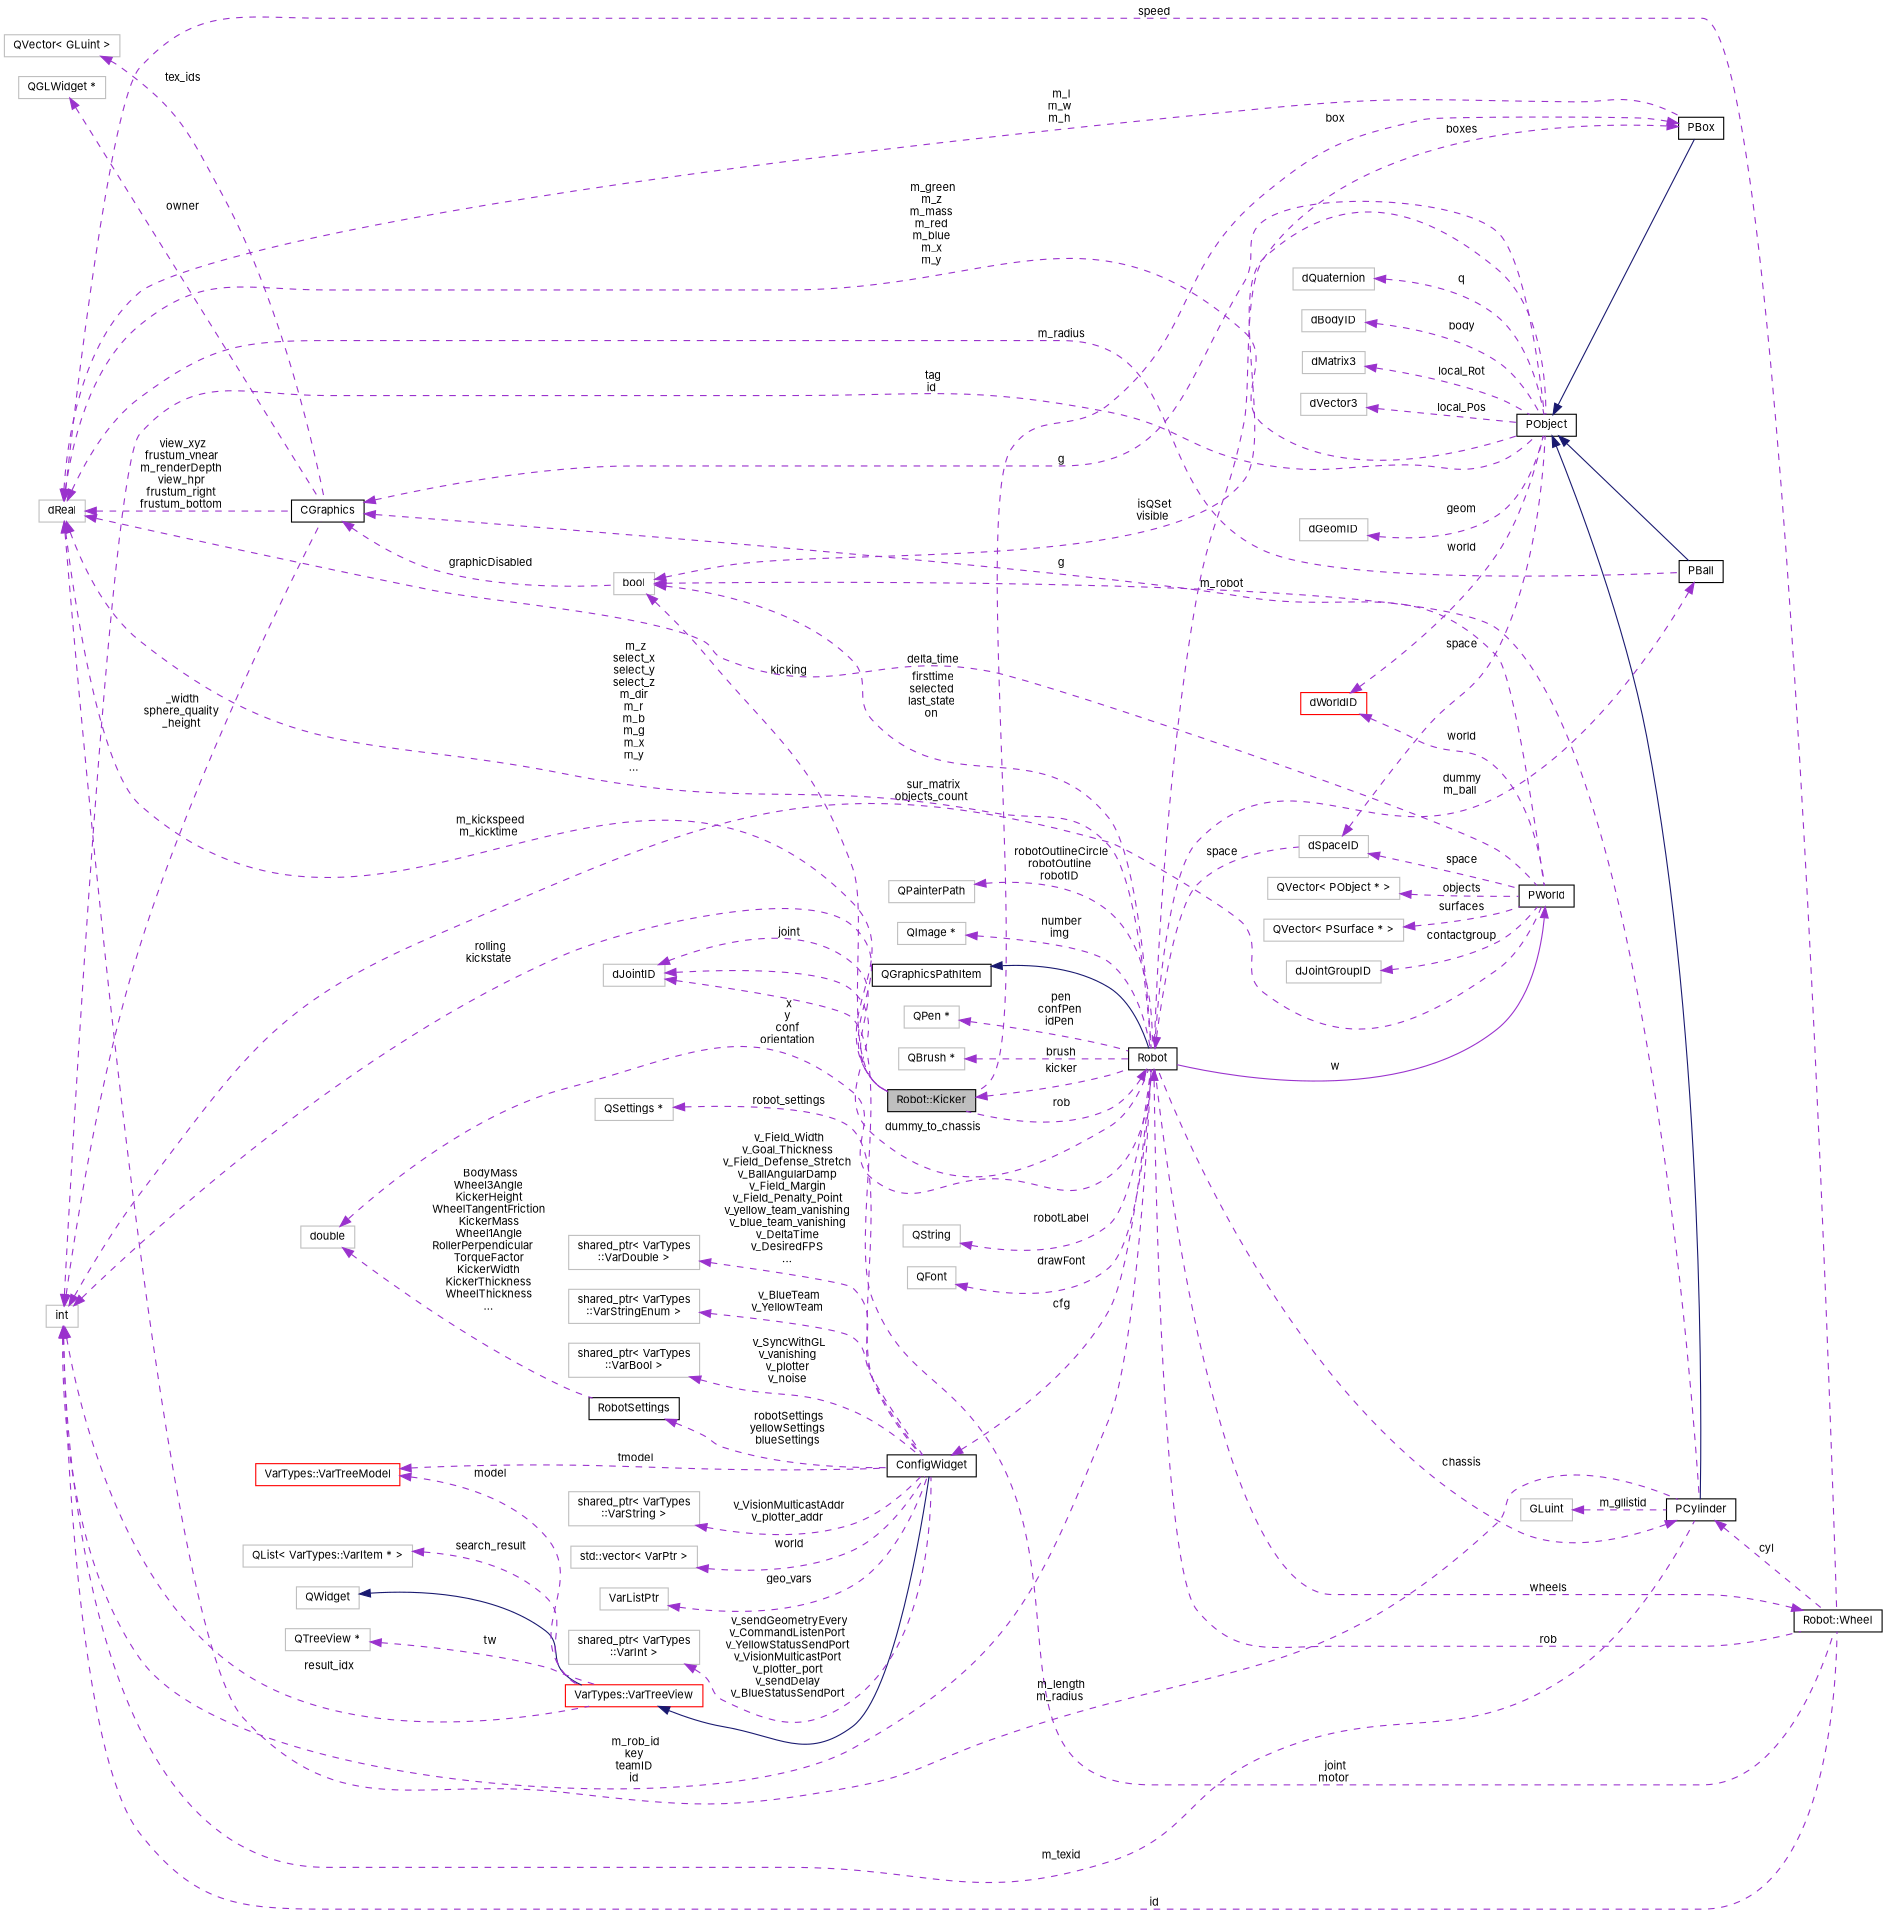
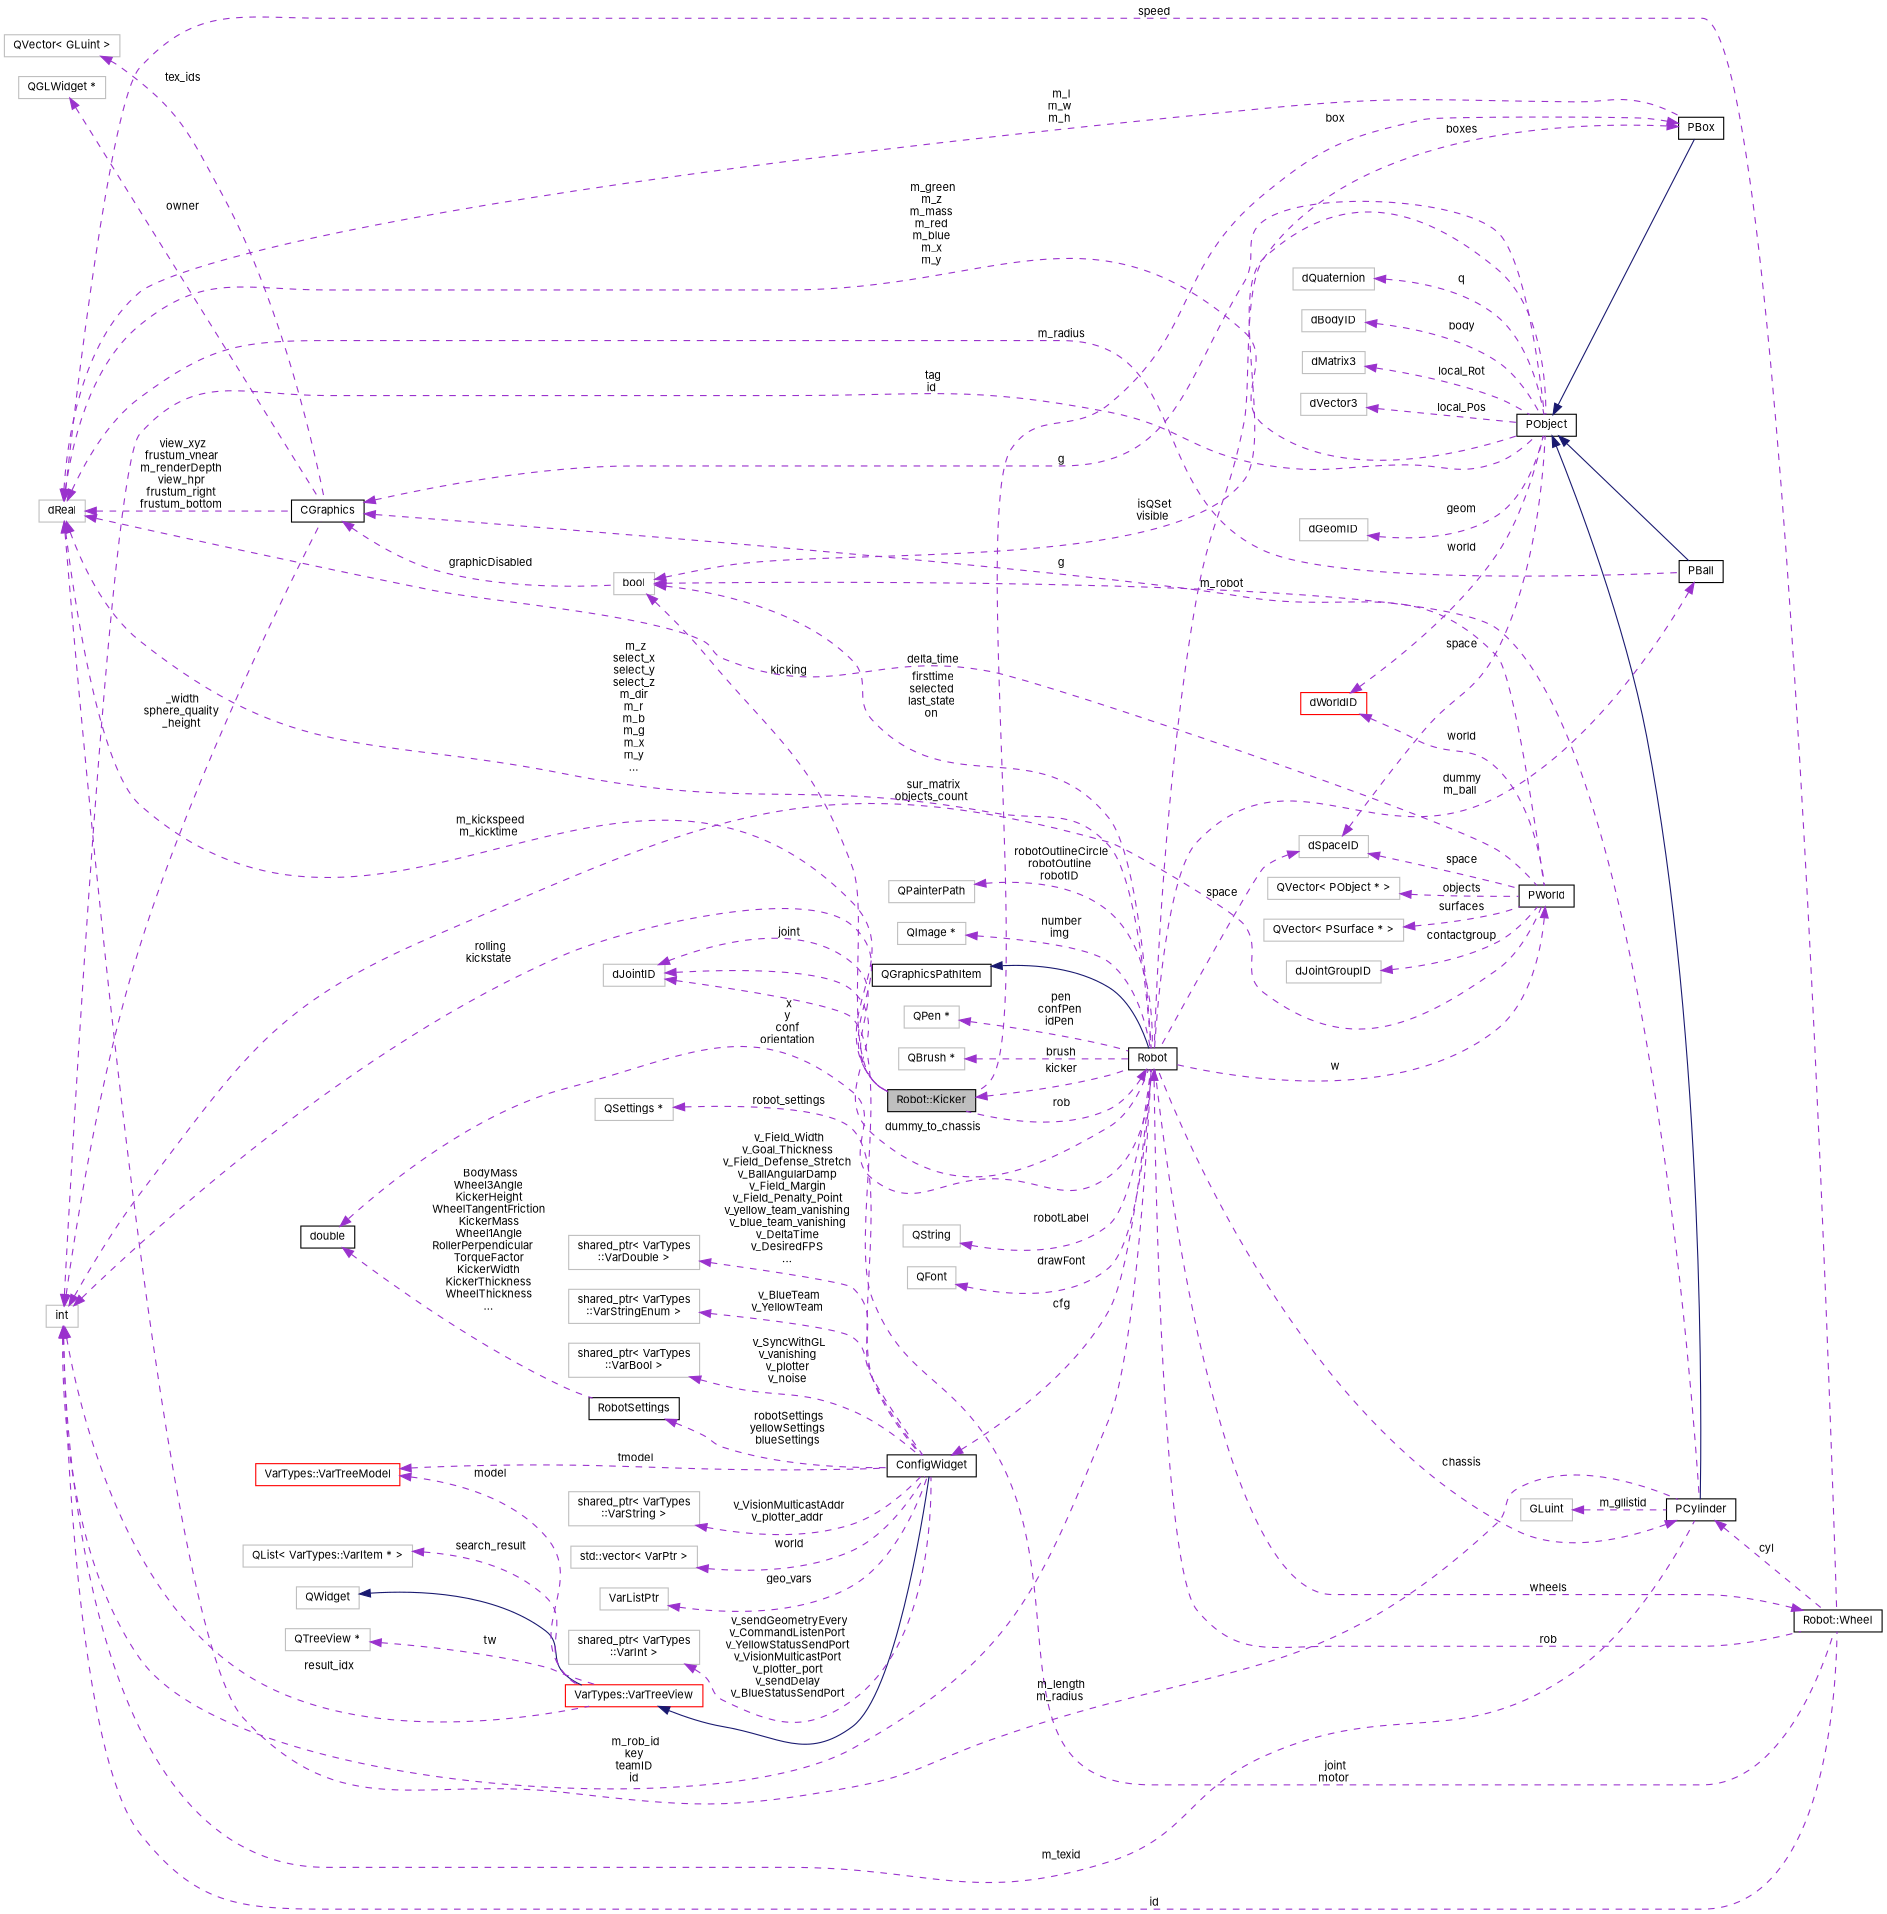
(1185, 906) -> (1217, 945)
(1403, 1071) -> (1403, 1071)
(328, 1237) -> (328, 1237)
